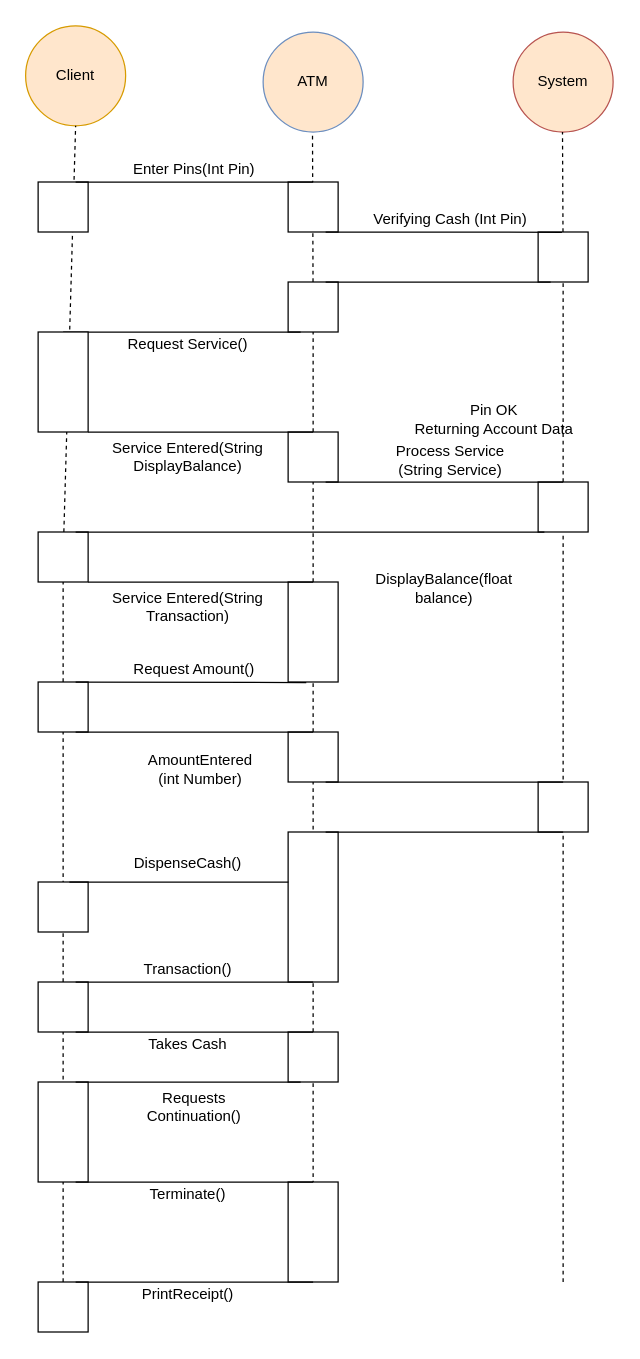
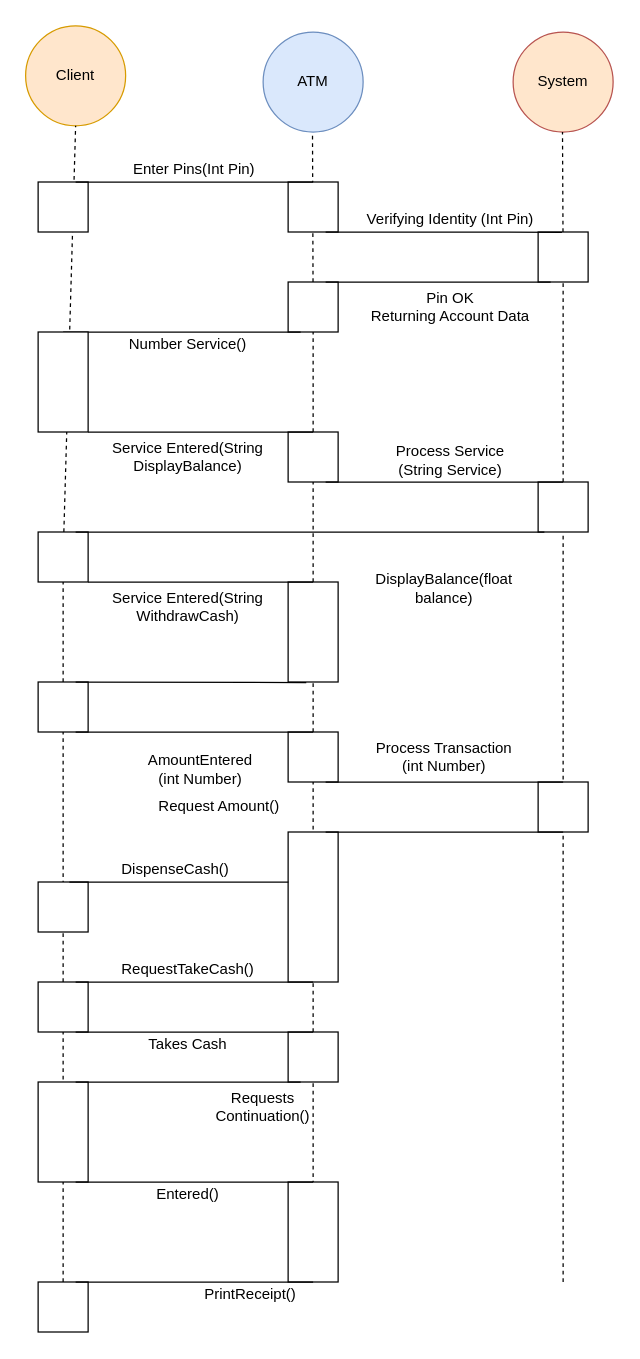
(313, 82) -> (313, 82)
(451, 219) -> (451, 219)
(188, 344) -> (188, 344)
(494, 419) -> (451, 307)
(188, 607) -> (188, 607)
(194, 669) -> (219, 807)
none -> (444, 757)
(188, 863) -> (176, 869)
(188, 969) -> (188, 969)
(194, 1107) -> (263, 1107)
(188, 1194) -> (188, 1194)
(188, 1294) -> (251, 1294)
